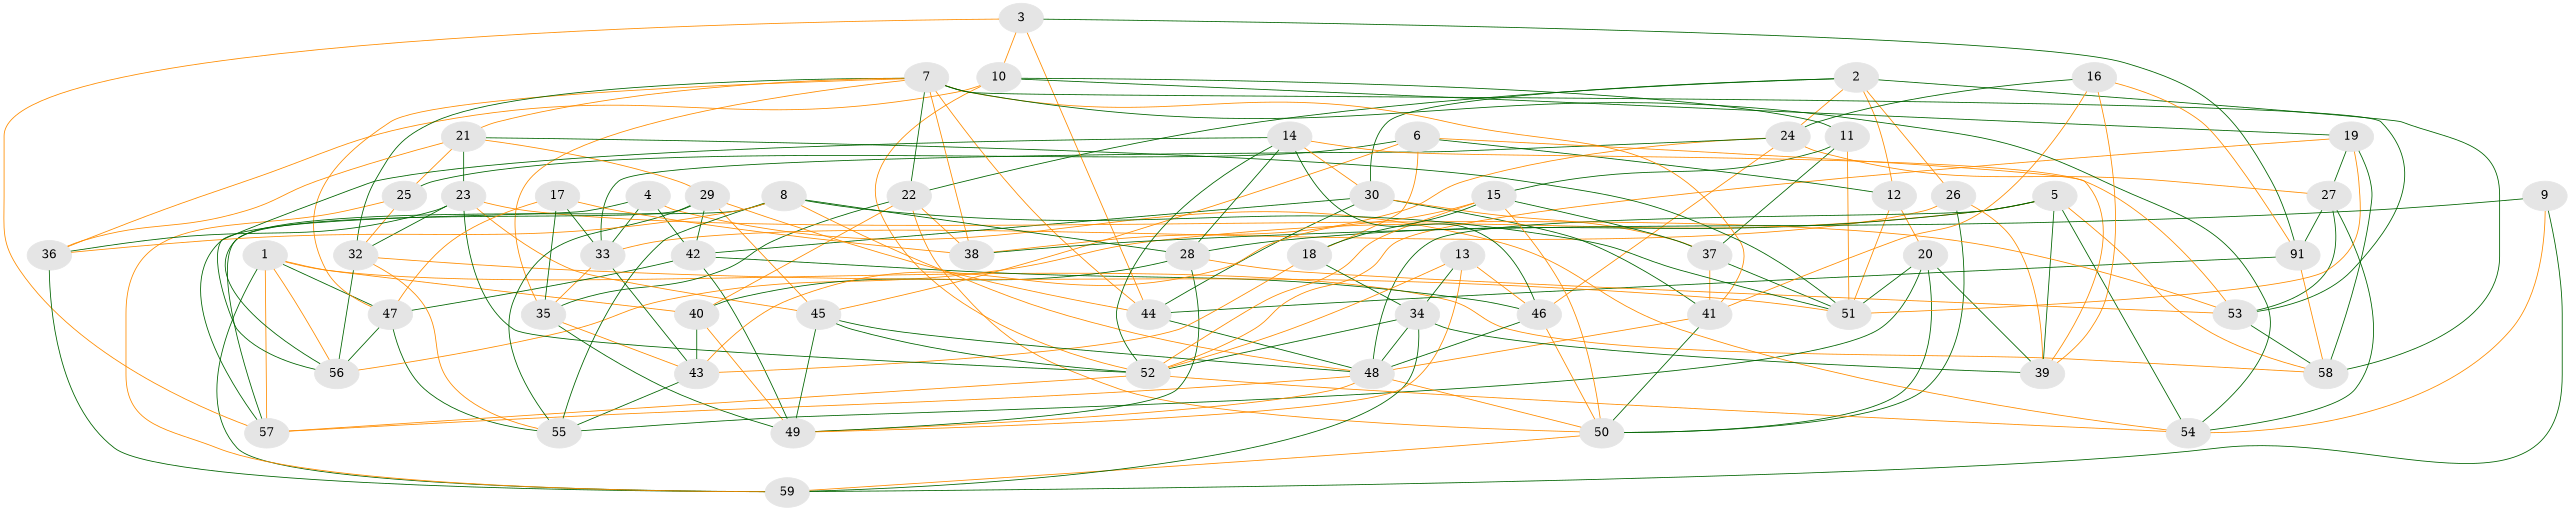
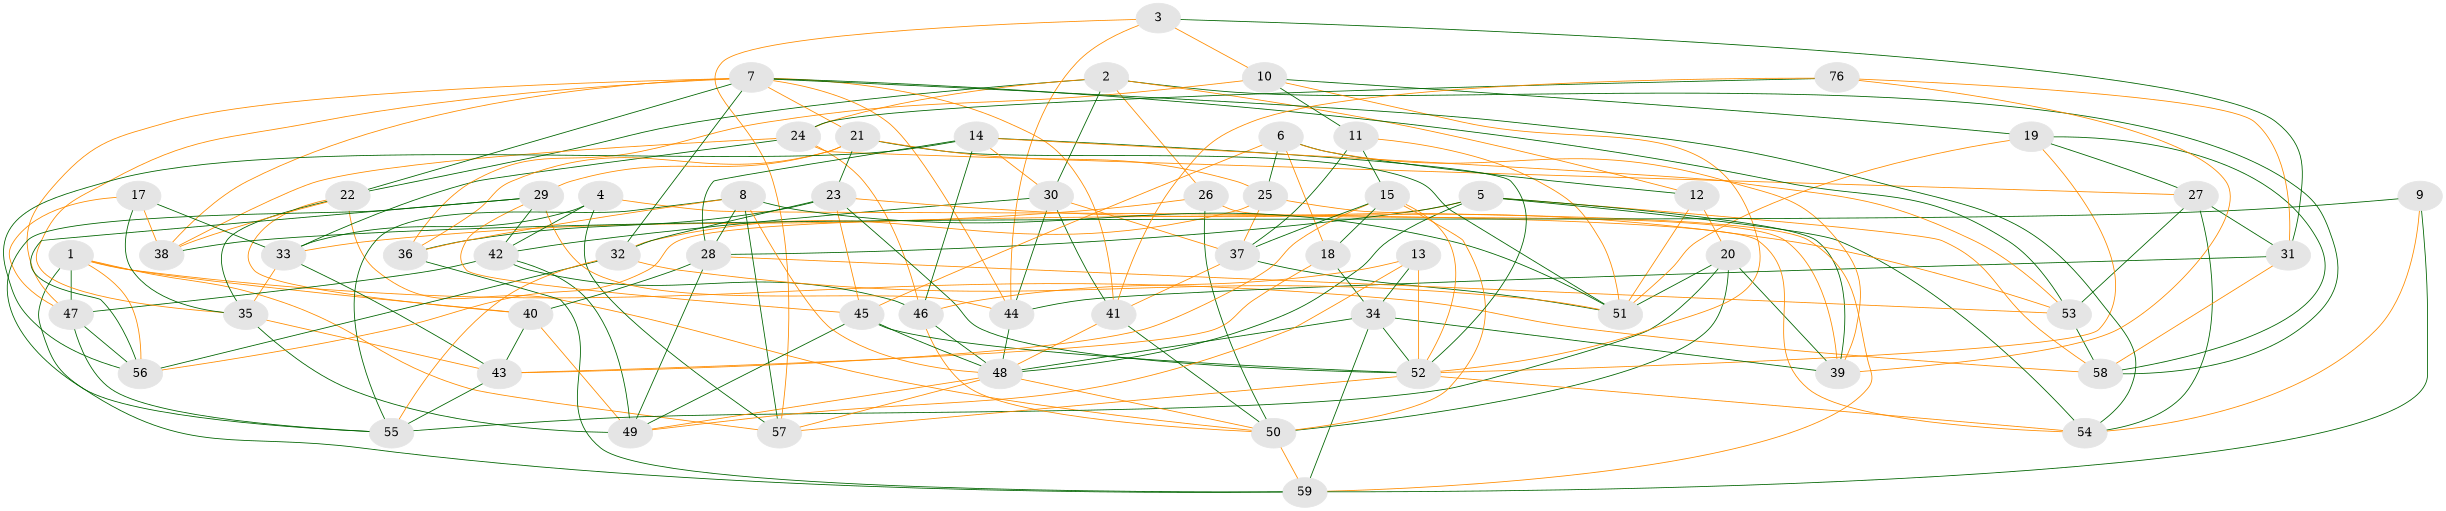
(2094, 77) -> (1837, 77)
none -> (1251, 226)
(2298, 255) -> (2288, 255)
